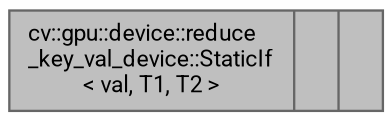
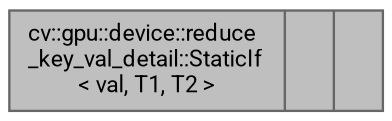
(152, 60) -> (146, 60)
